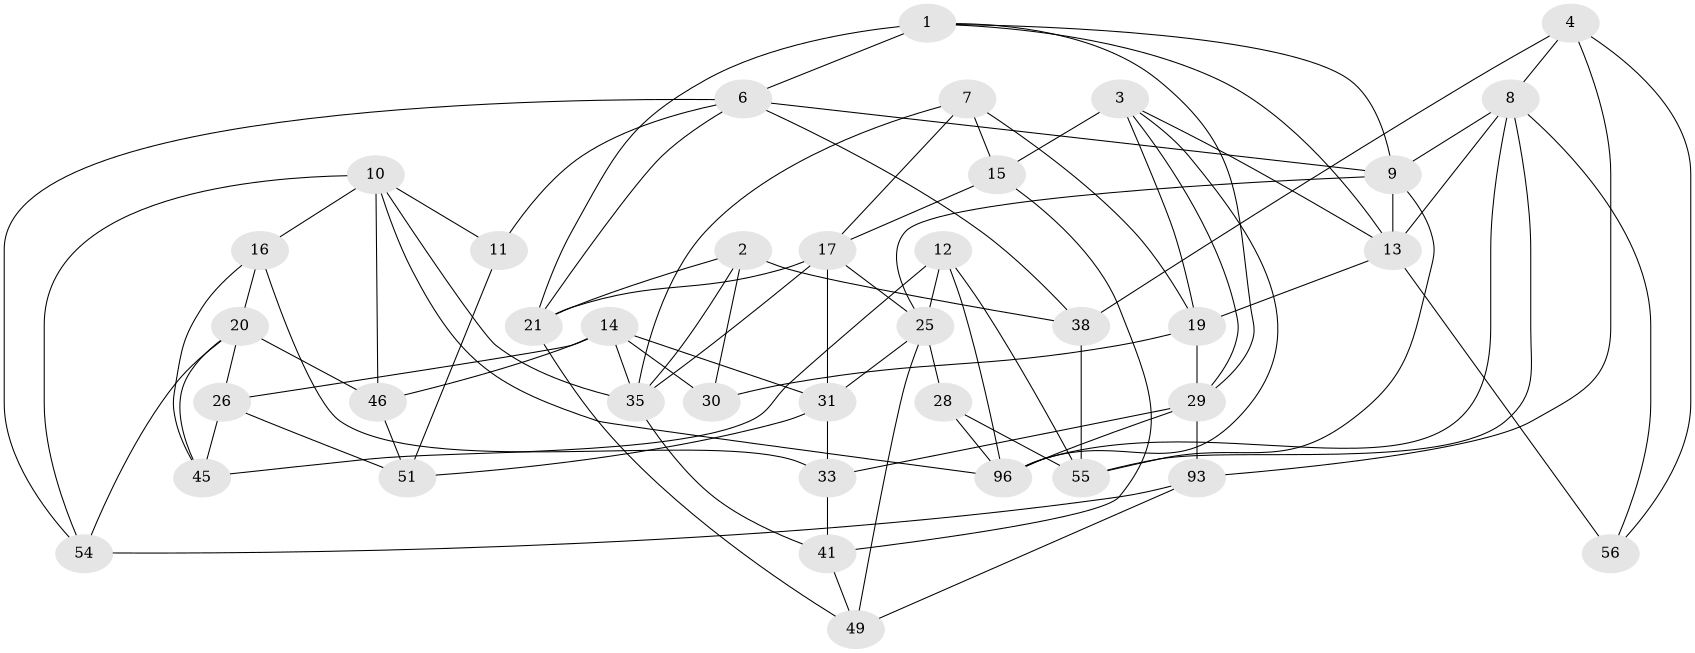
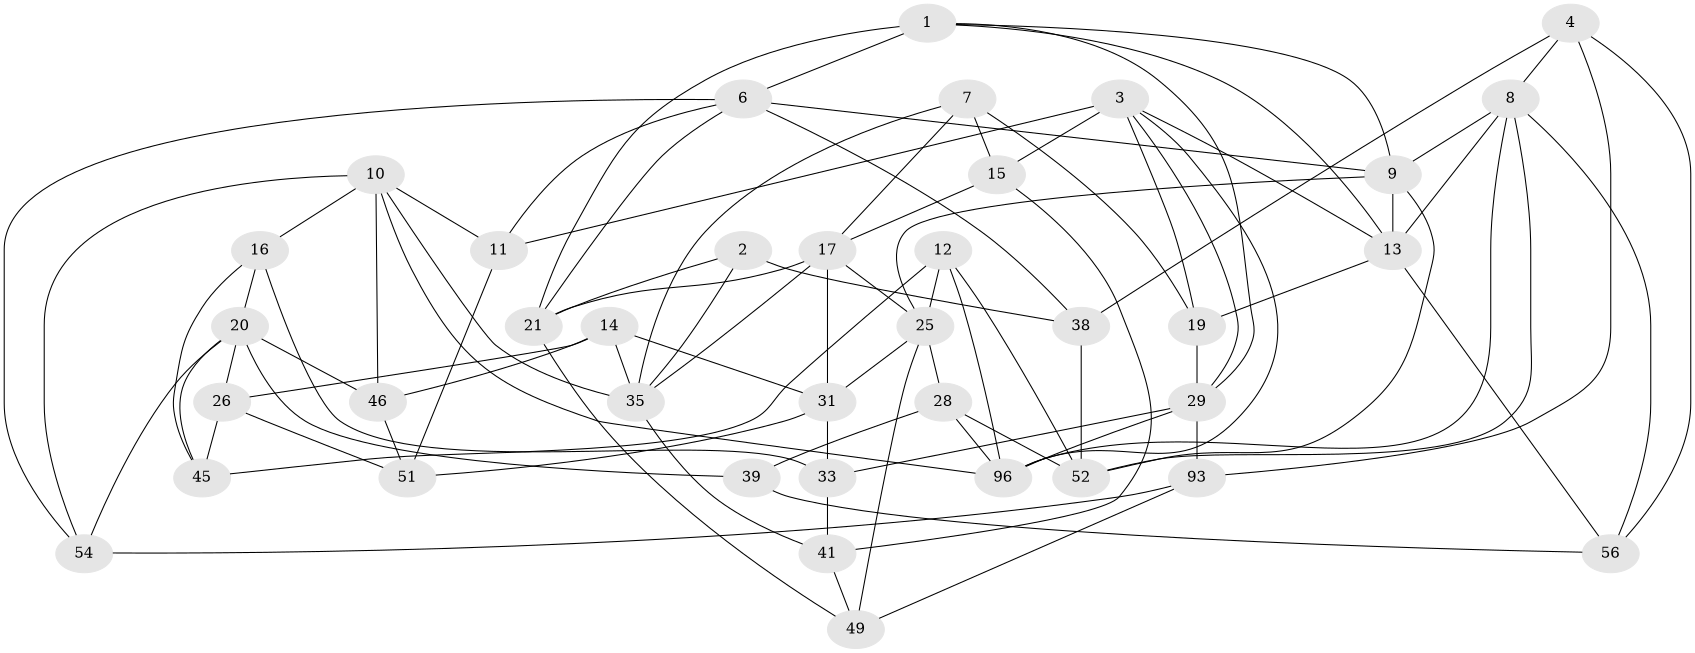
none -> (810, 175)
(712, 402) -> none
none -> (752, 478)
(1081, 478) -> (1081, 478)
